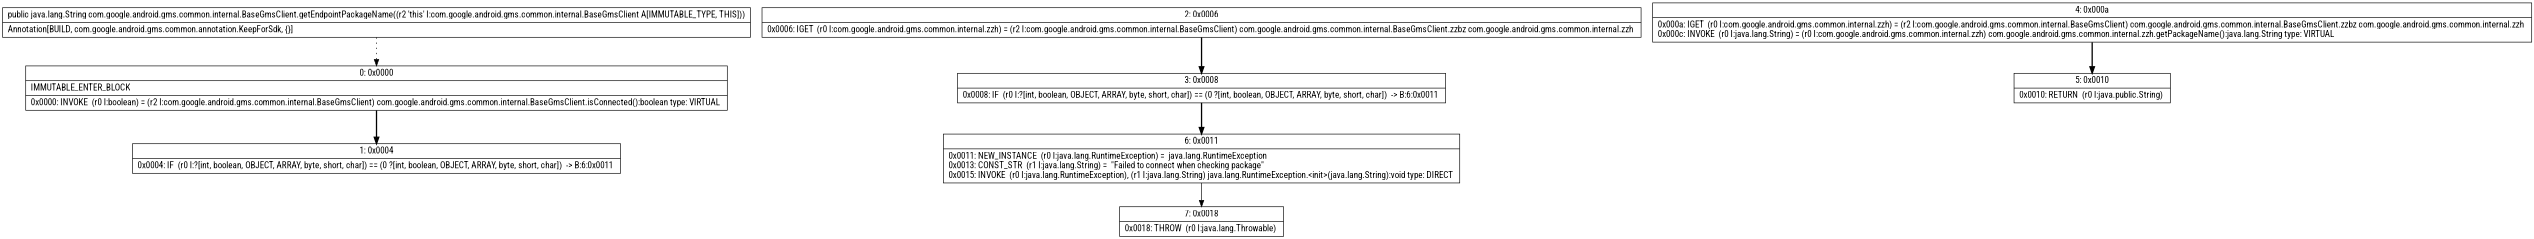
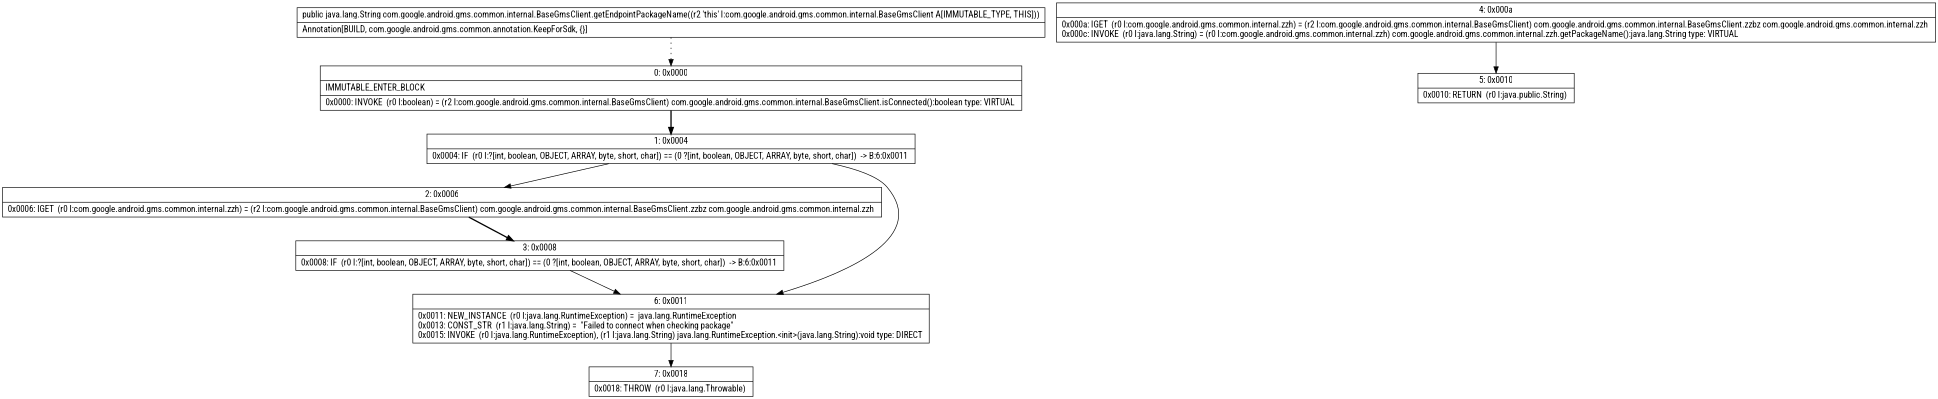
(2092, 54) -> (1496, 54)
(1202, 115) -> (592, 281)
none -> (560, 175)
none -> (887, 239)
